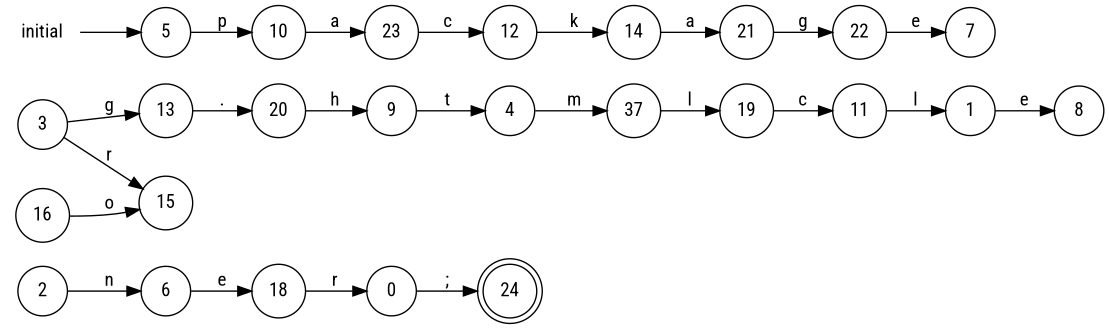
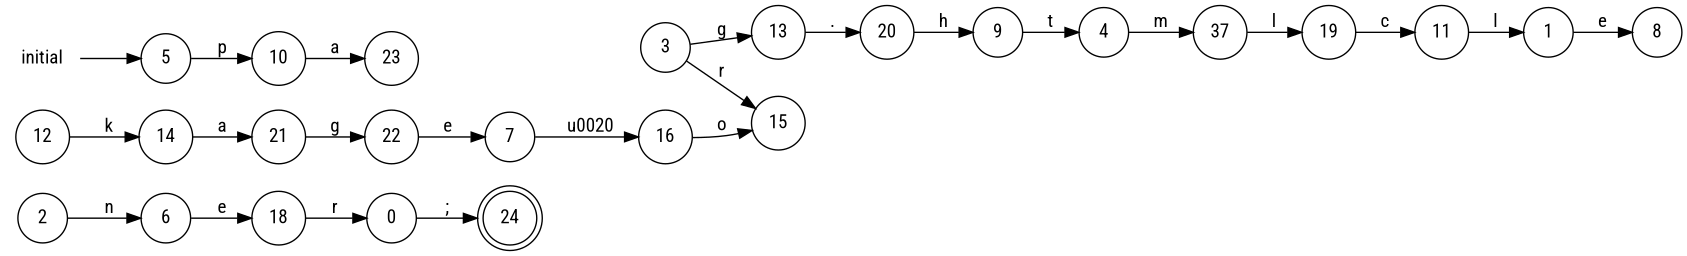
(444, 32) -> none
none -> (580, 137)
